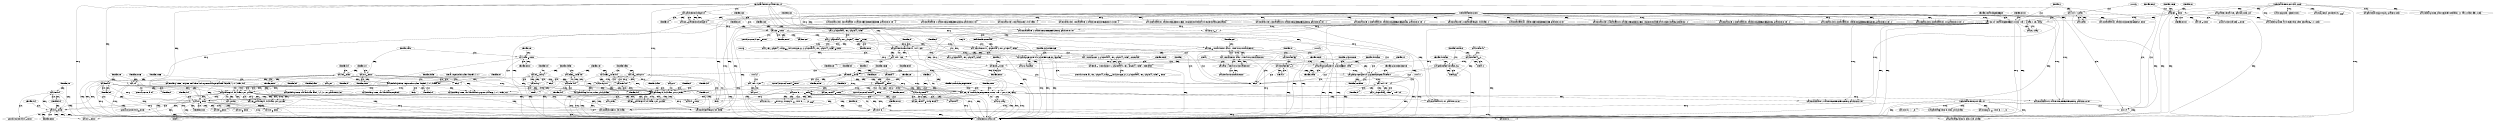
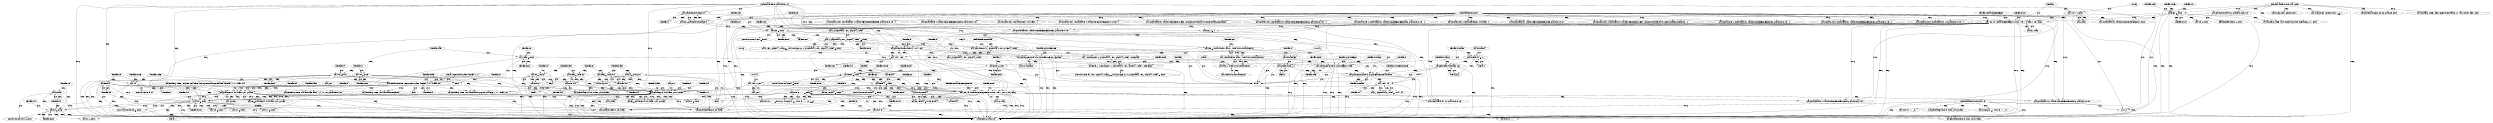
(2232, 22) -> (2231, 22)
(1347, 57) -> (1348, 57)
